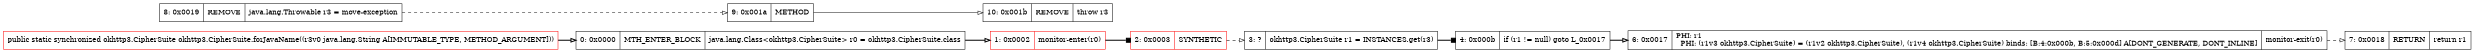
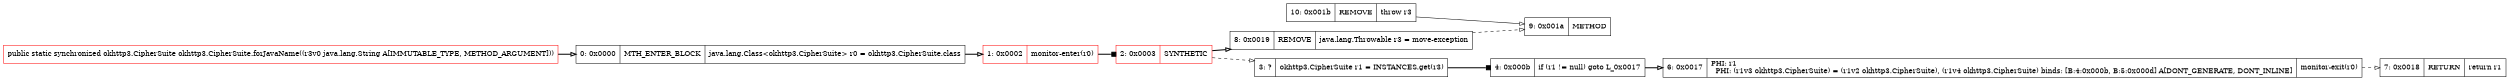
(896, 13) -> (1468, 20)
none -> (1219, 50)
